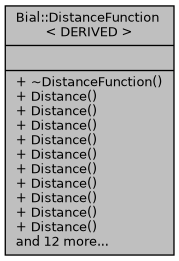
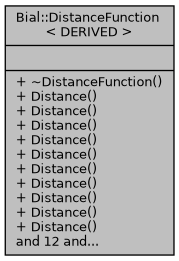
(63, 242) -> (58, 242)
